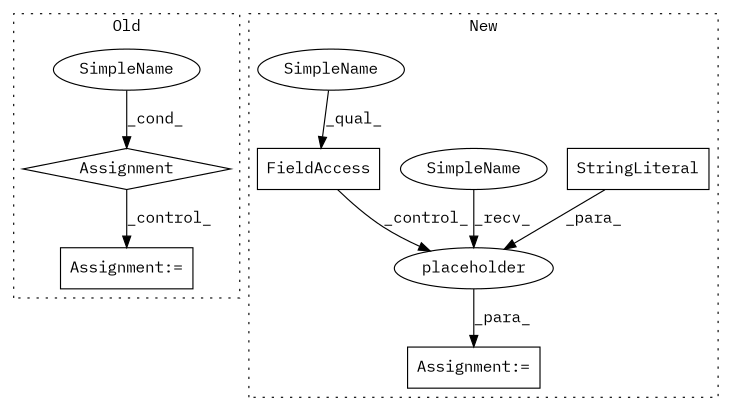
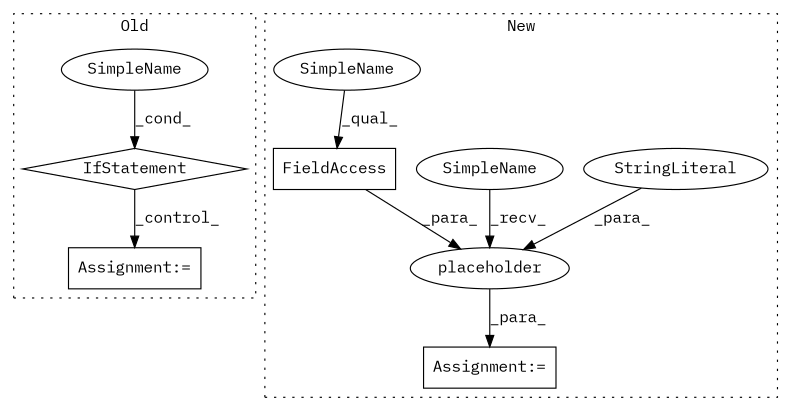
(127, 169) -> (135, 169)
(638, 169) -> (676, 169)
(426, 219) -> (450, 219)
